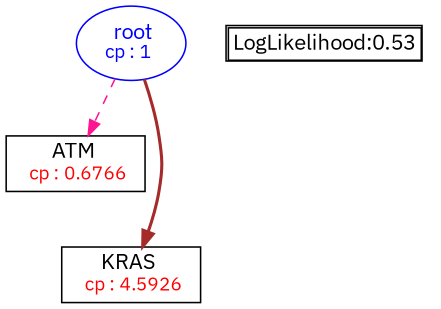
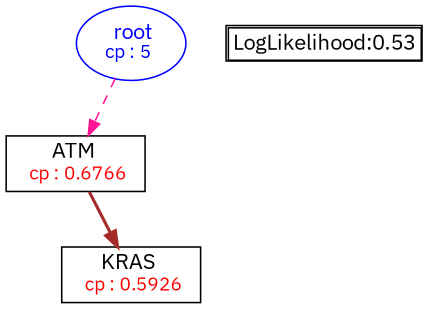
(131, 53) -> (131, 53)
(161, 155) -> (100, 212)
(134, 285) -> (134, 285)
